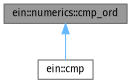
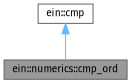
(66, 47) -> (66, 47)
